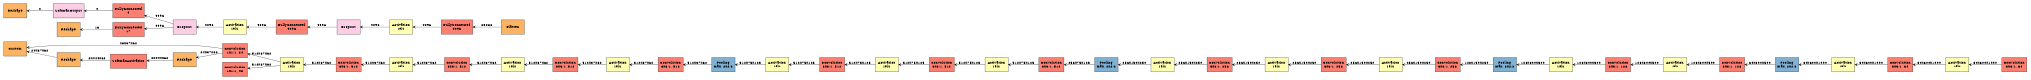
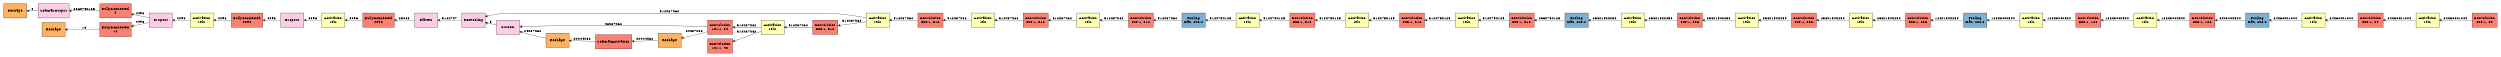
(97, 9) -> (84, 9)
none -> (473, 20)
(513, 27) -> (426, 20)
(129, 30) -> (116, 30)
(15, 49) -> (508, 27)
